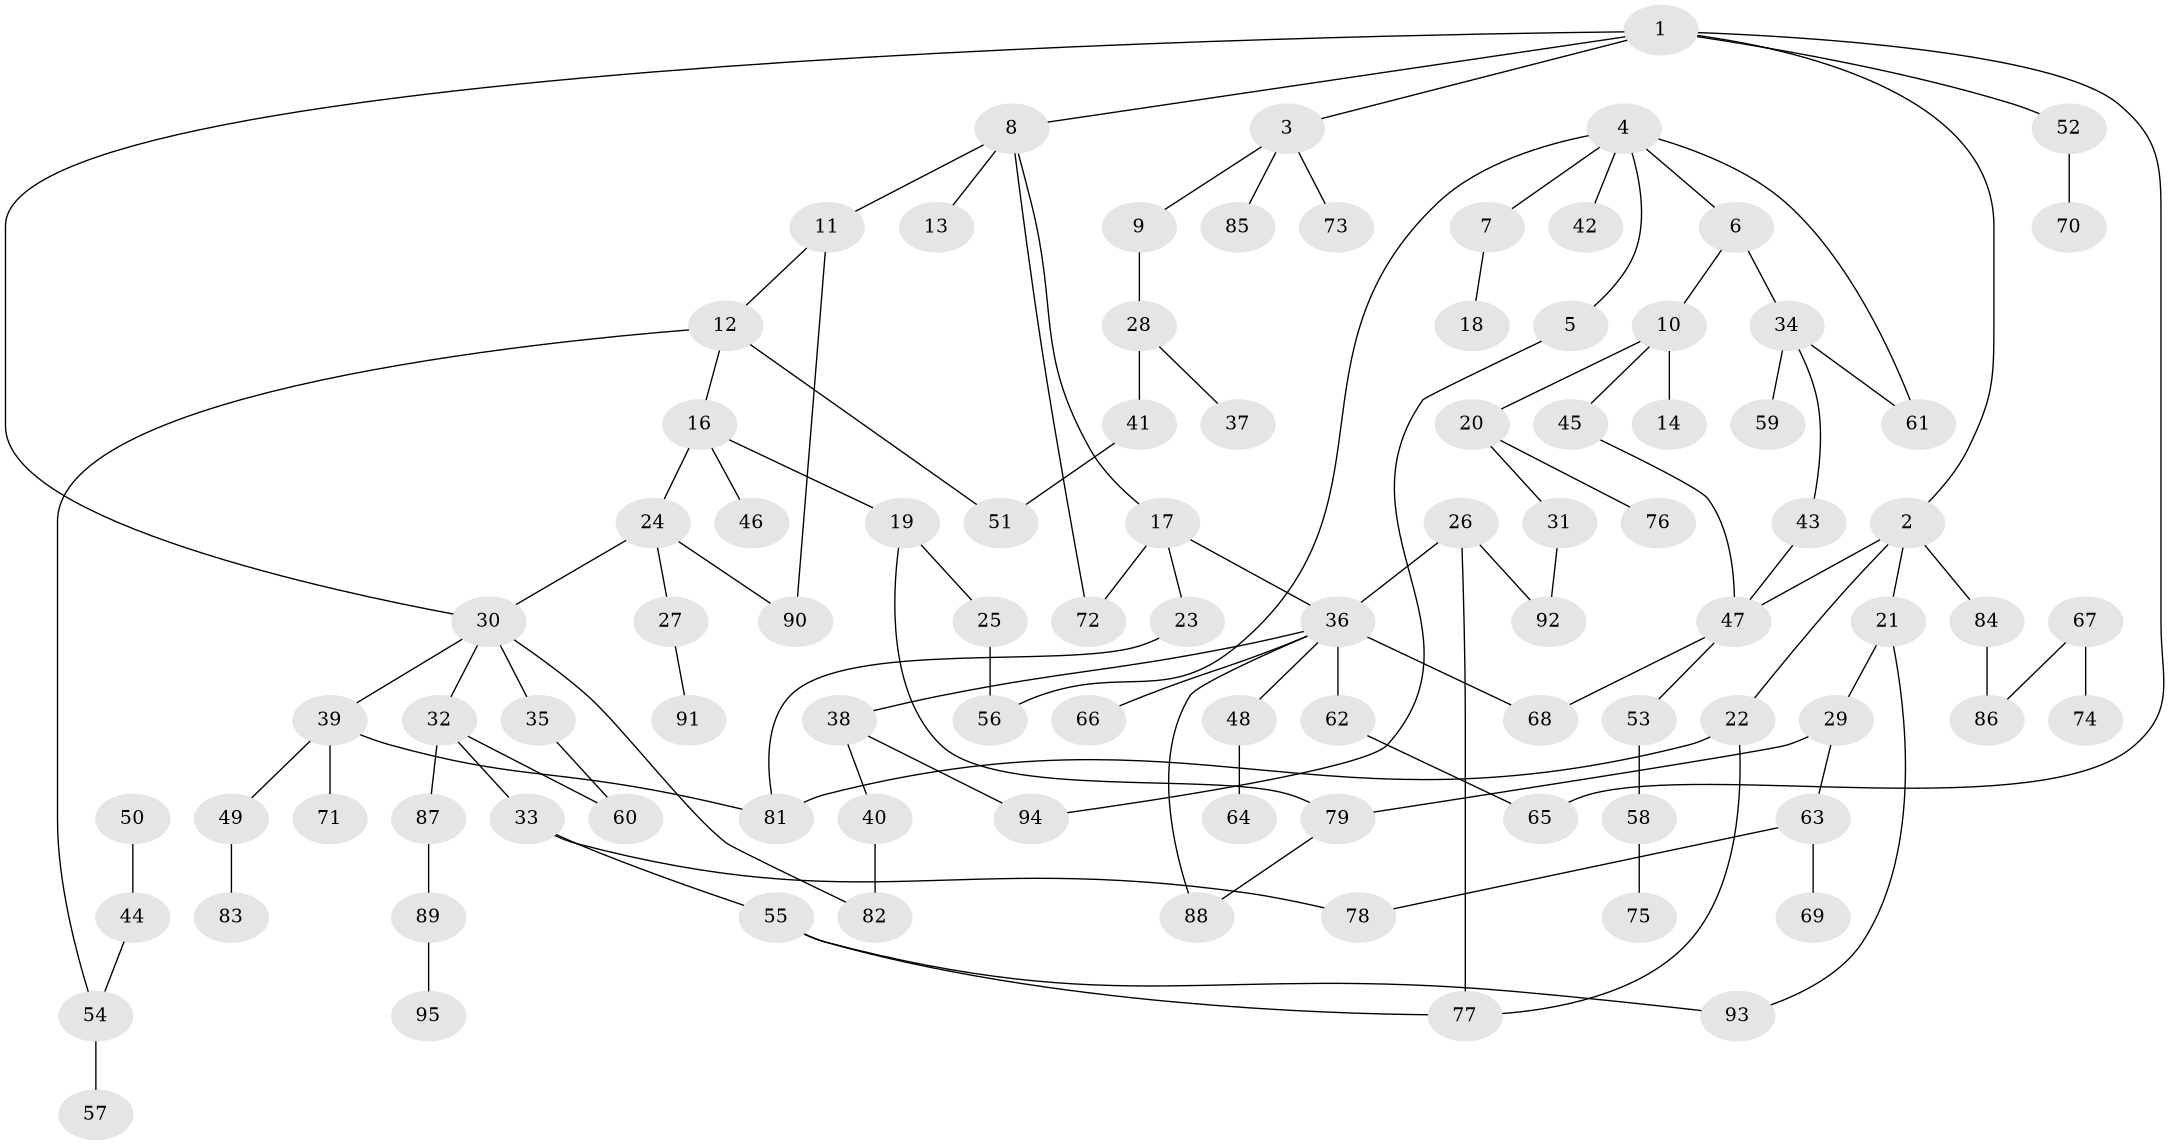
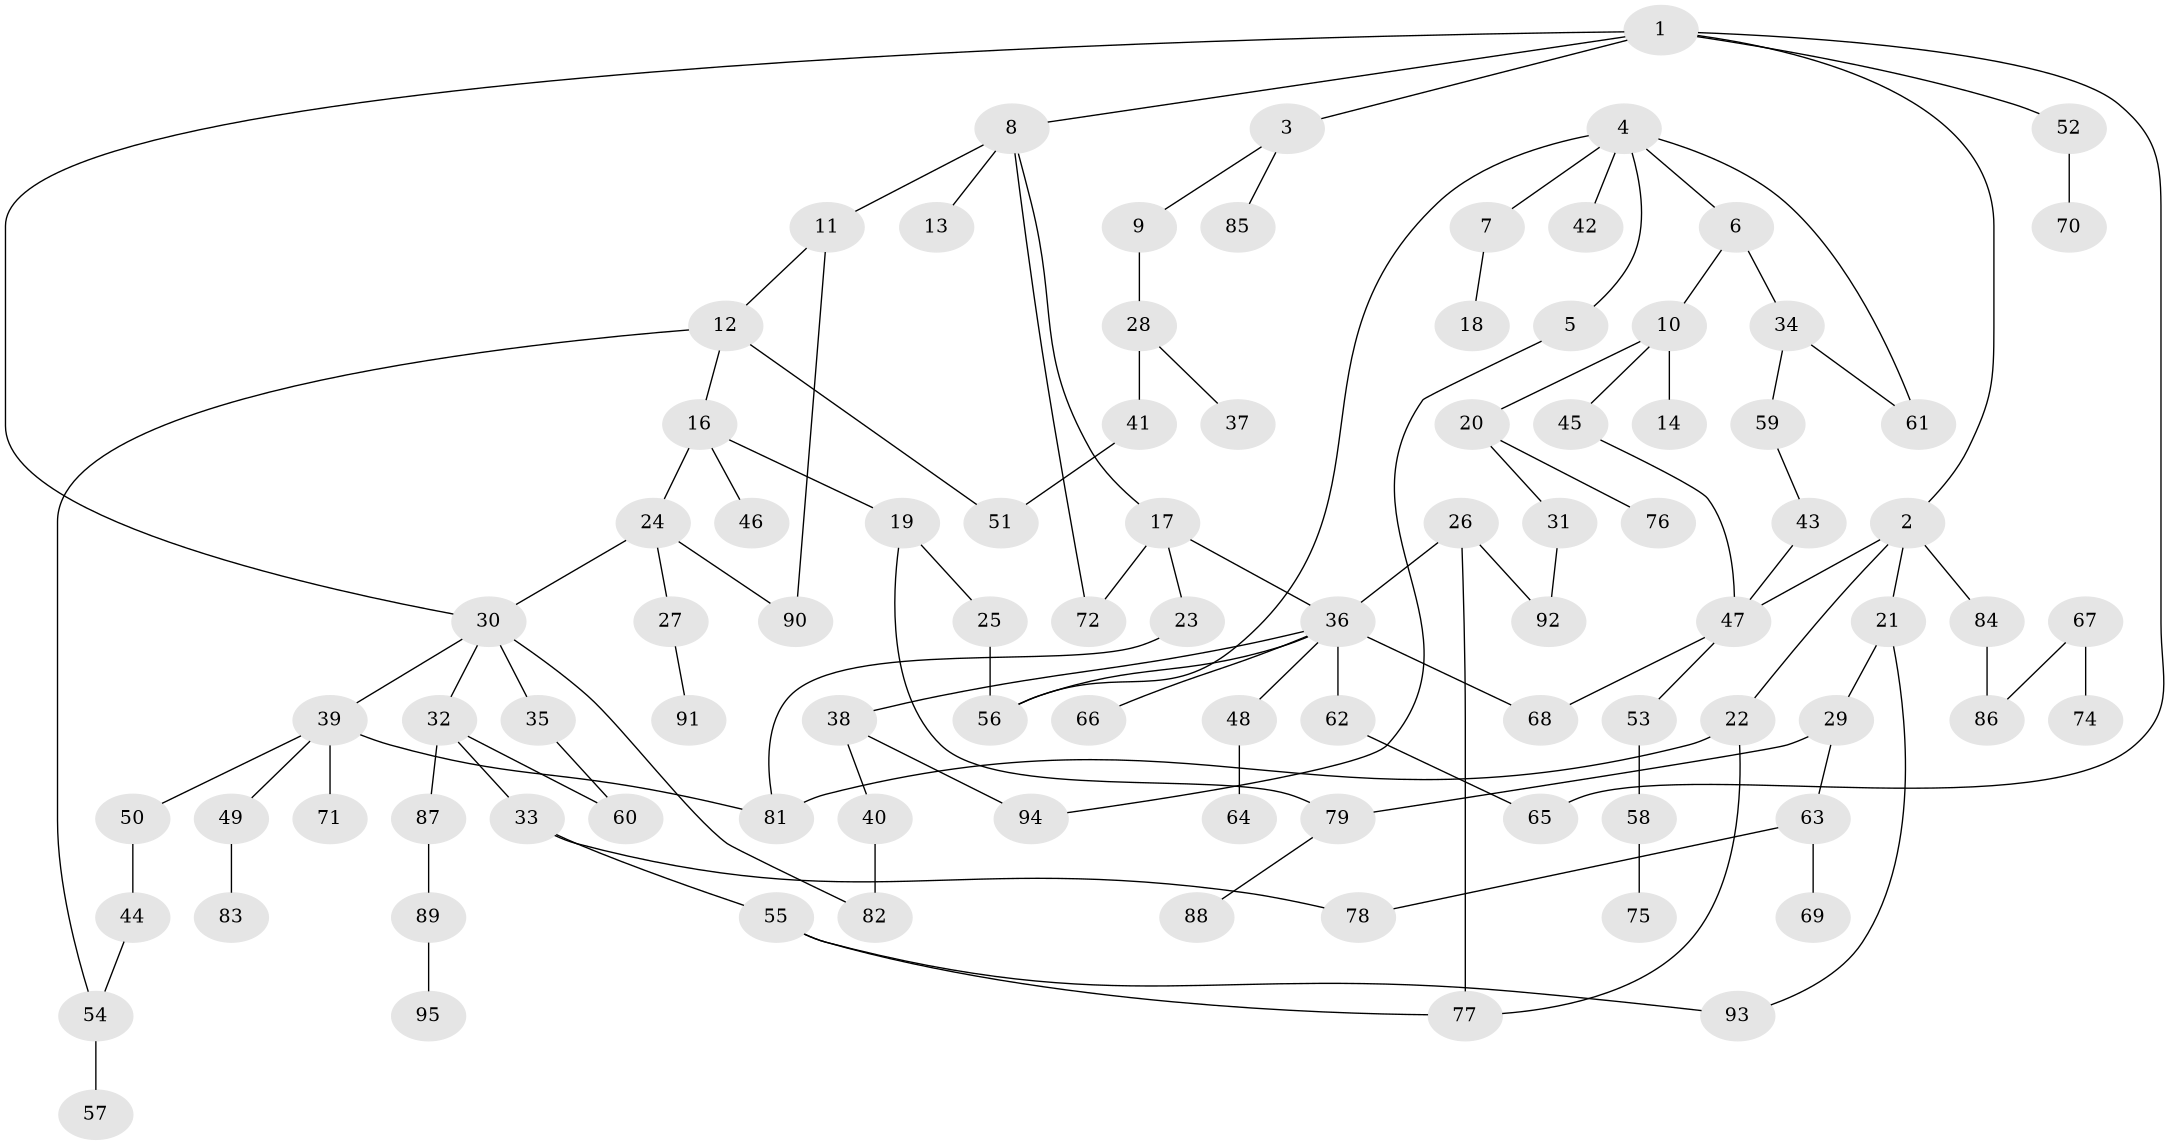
(1337, 227) -> none
(1820, 422) -> (1789, 474)
(1176, 729) -> (1163, 670)
none -> (231, 770)
